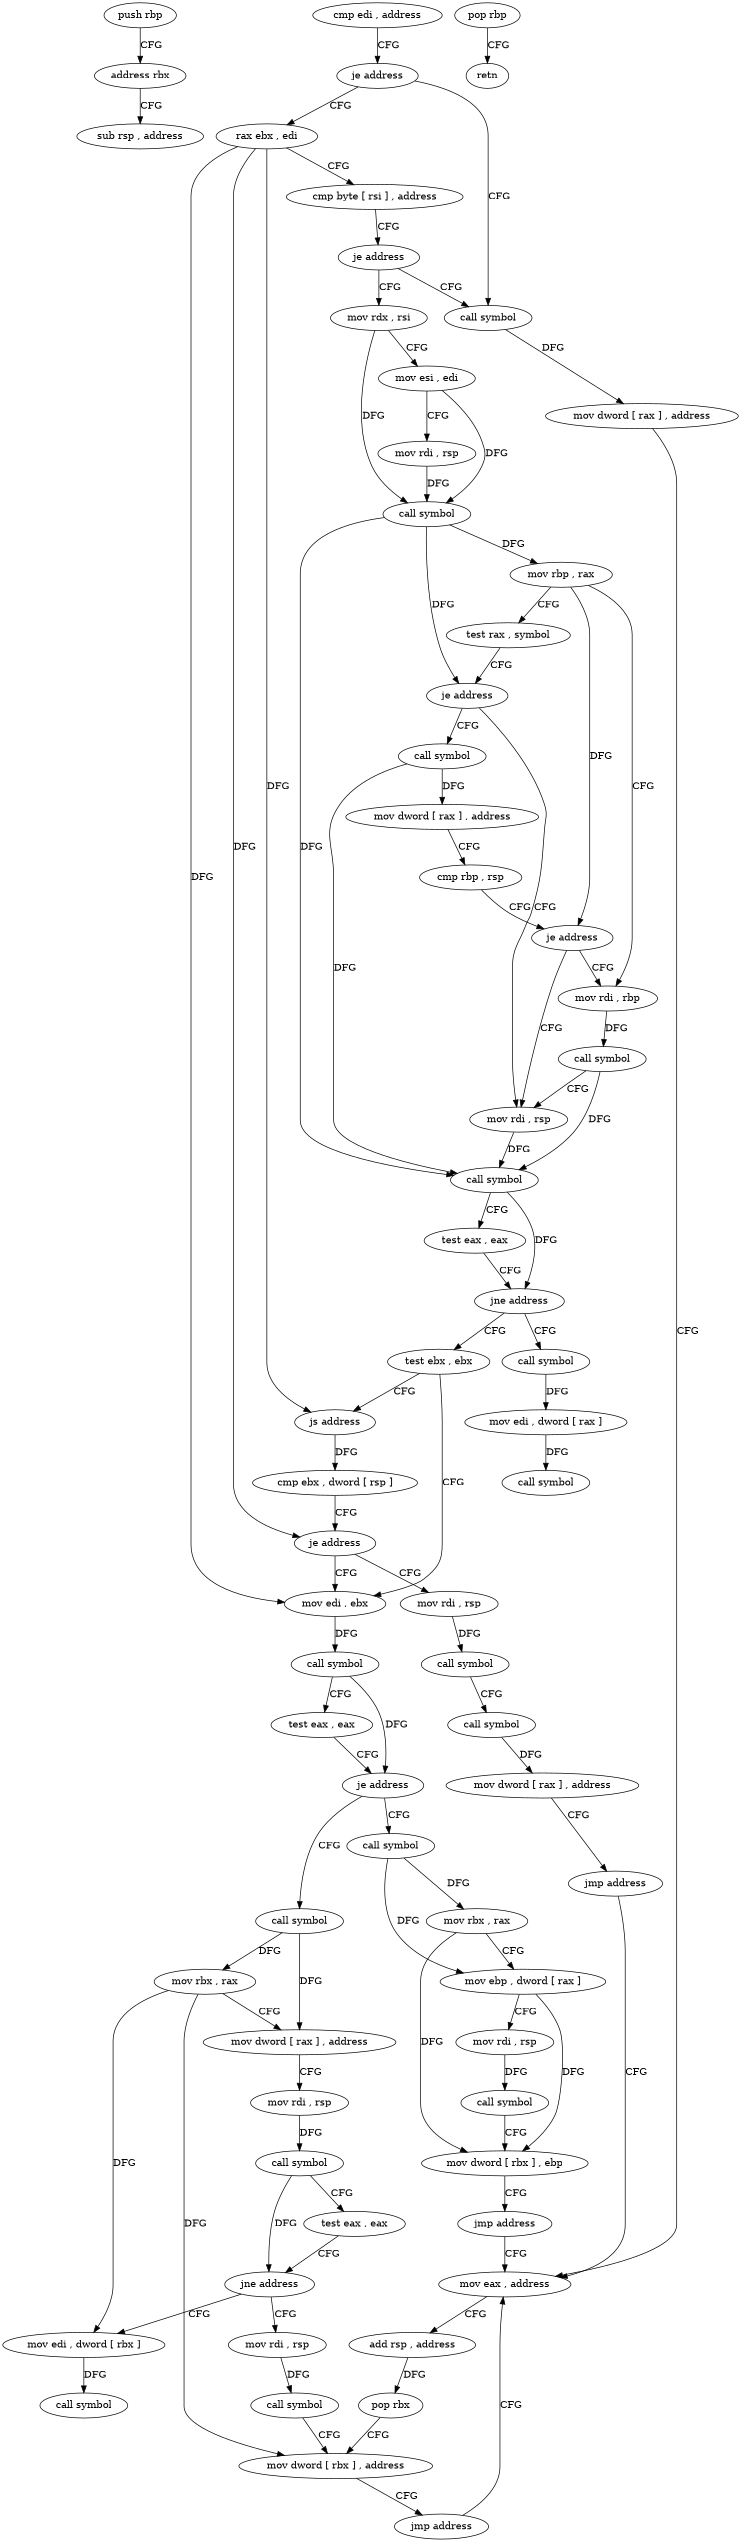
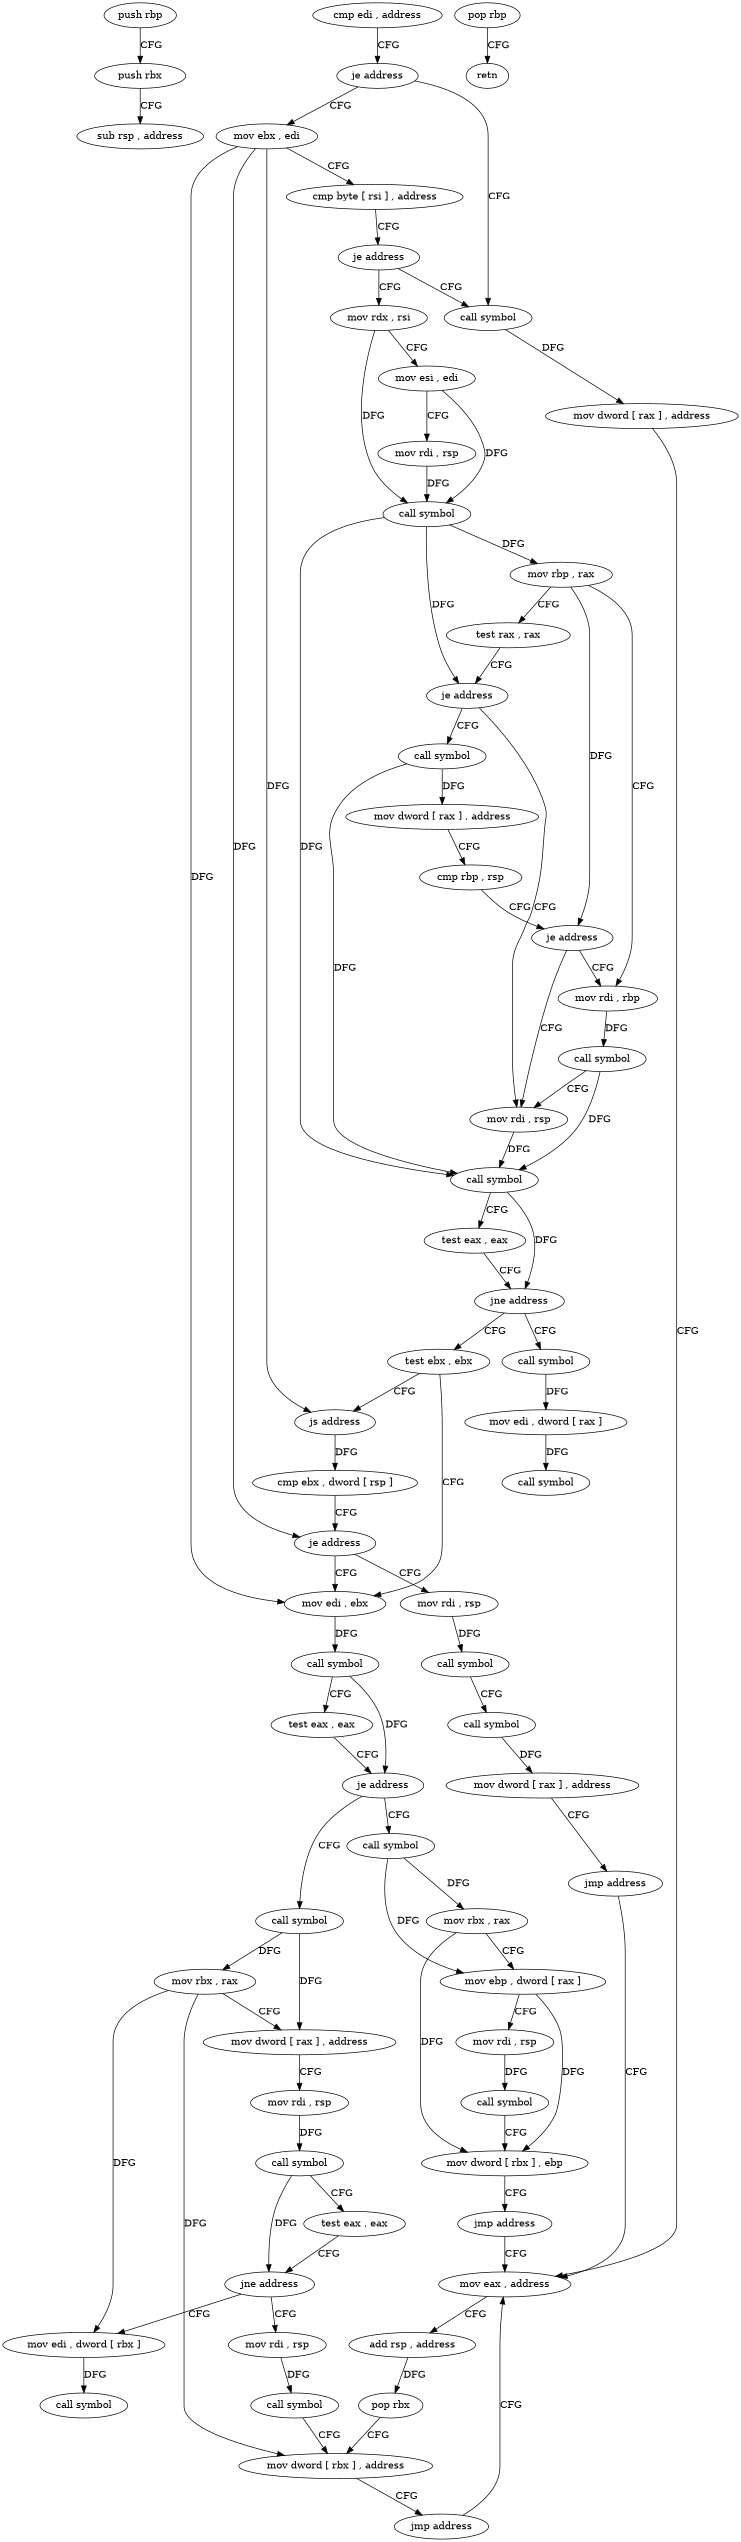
(140, 76) -> (140, 76)
(267, 136) -> (267, 136)
(508, 635) -> (508, 635)
